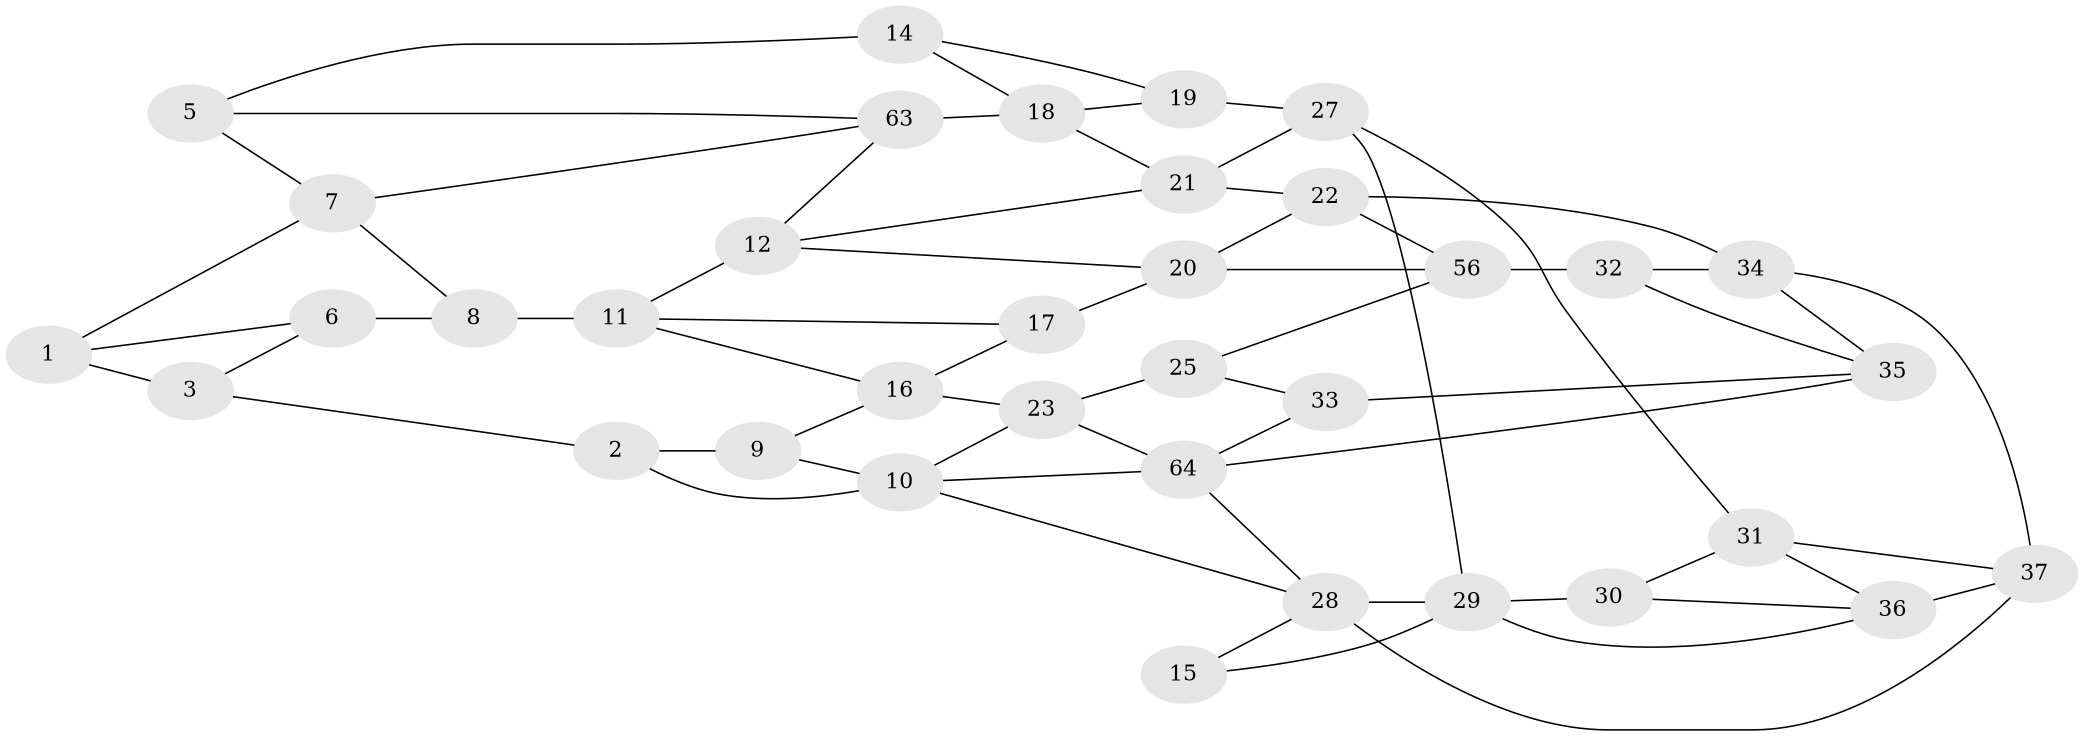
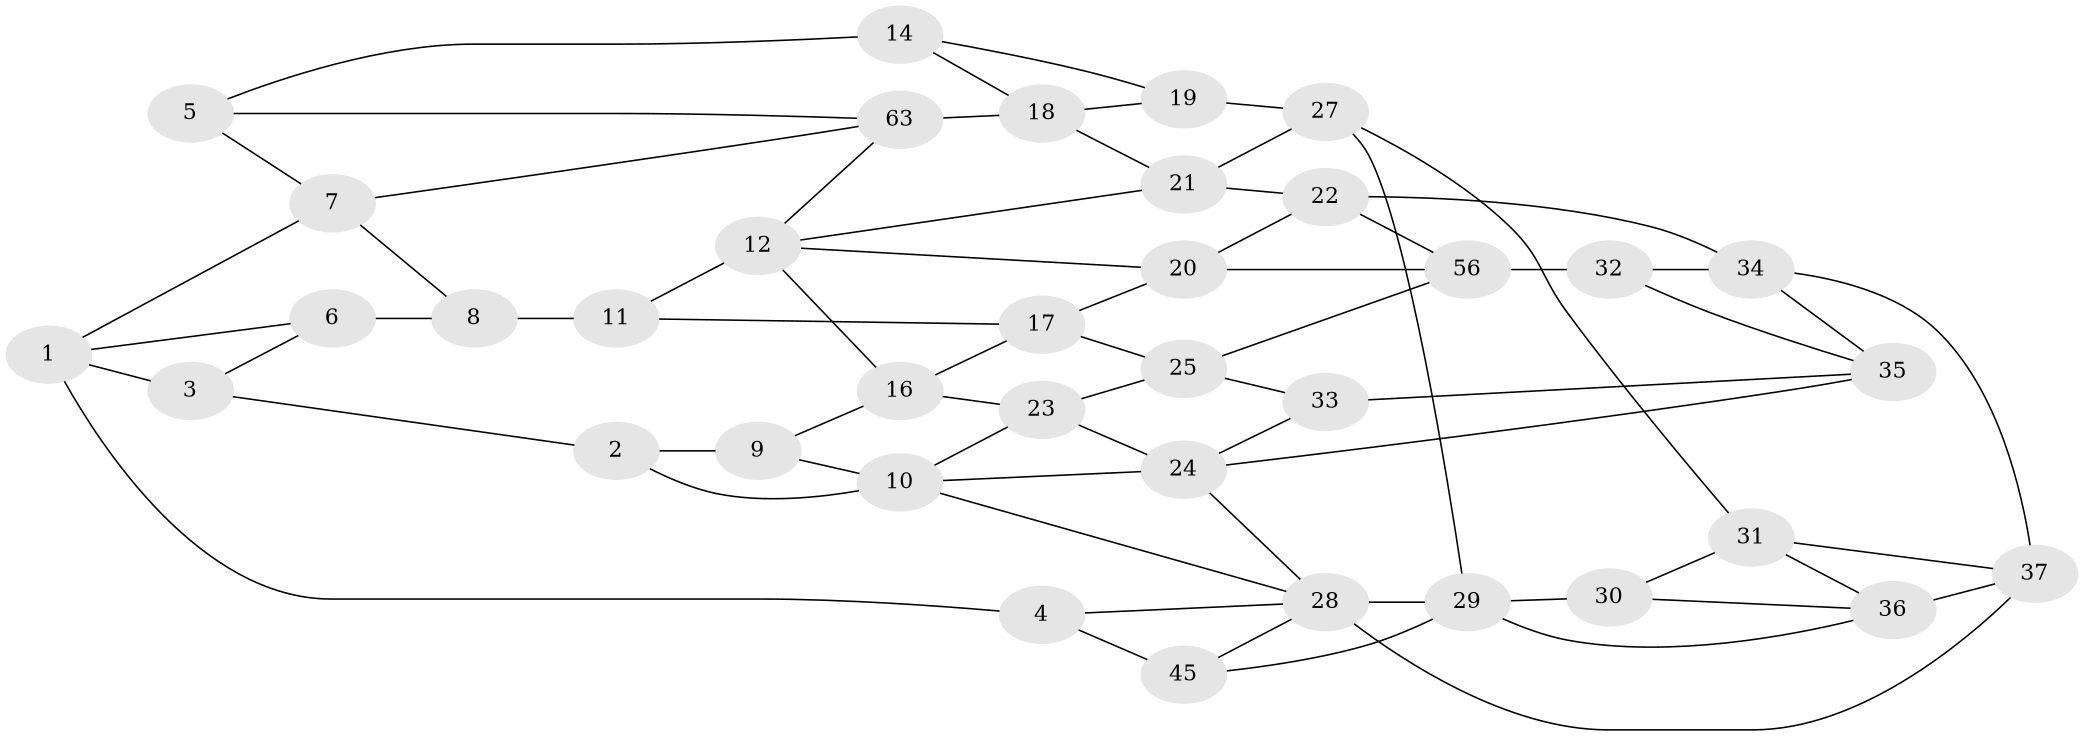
none -> (1113, 347)
(758, 355) -> (822, 311)
(1184, 470) -> (1184, 470)
none -> (1042, 615)
(1184, 675) -> (1184, 675)
